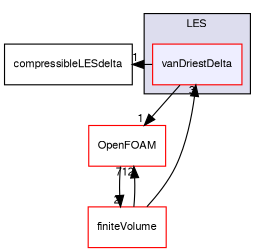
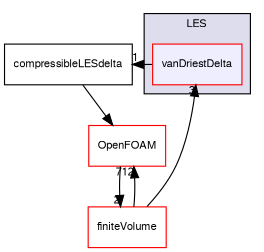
(166, 101) -> (95, 101)
